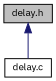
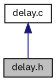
(28, 46) -> (28, 46)
